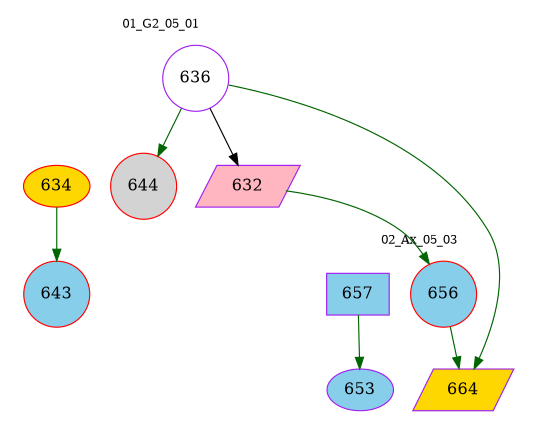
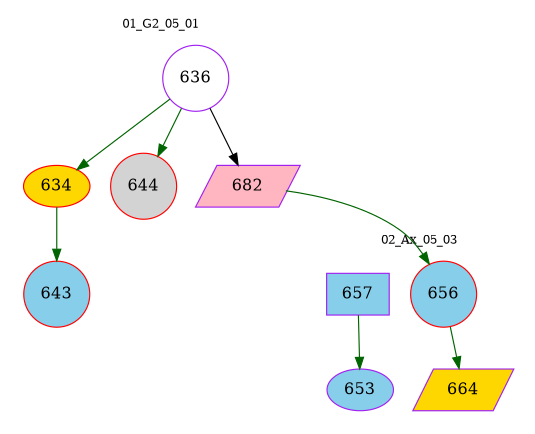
(430, 168) -> (128, 131)
(248, 186) -> (248, 186)
